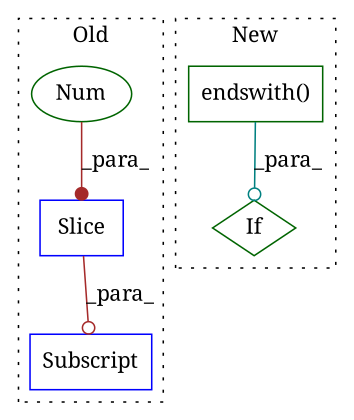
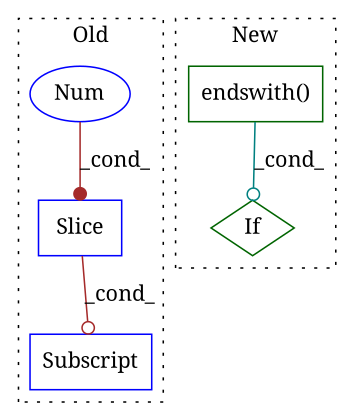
(82, 94) -> (80, 94)
(116, 161) -> (116, 161)
(289, 161) -> (290, 161)
(121, 295) -> (120, 295)
